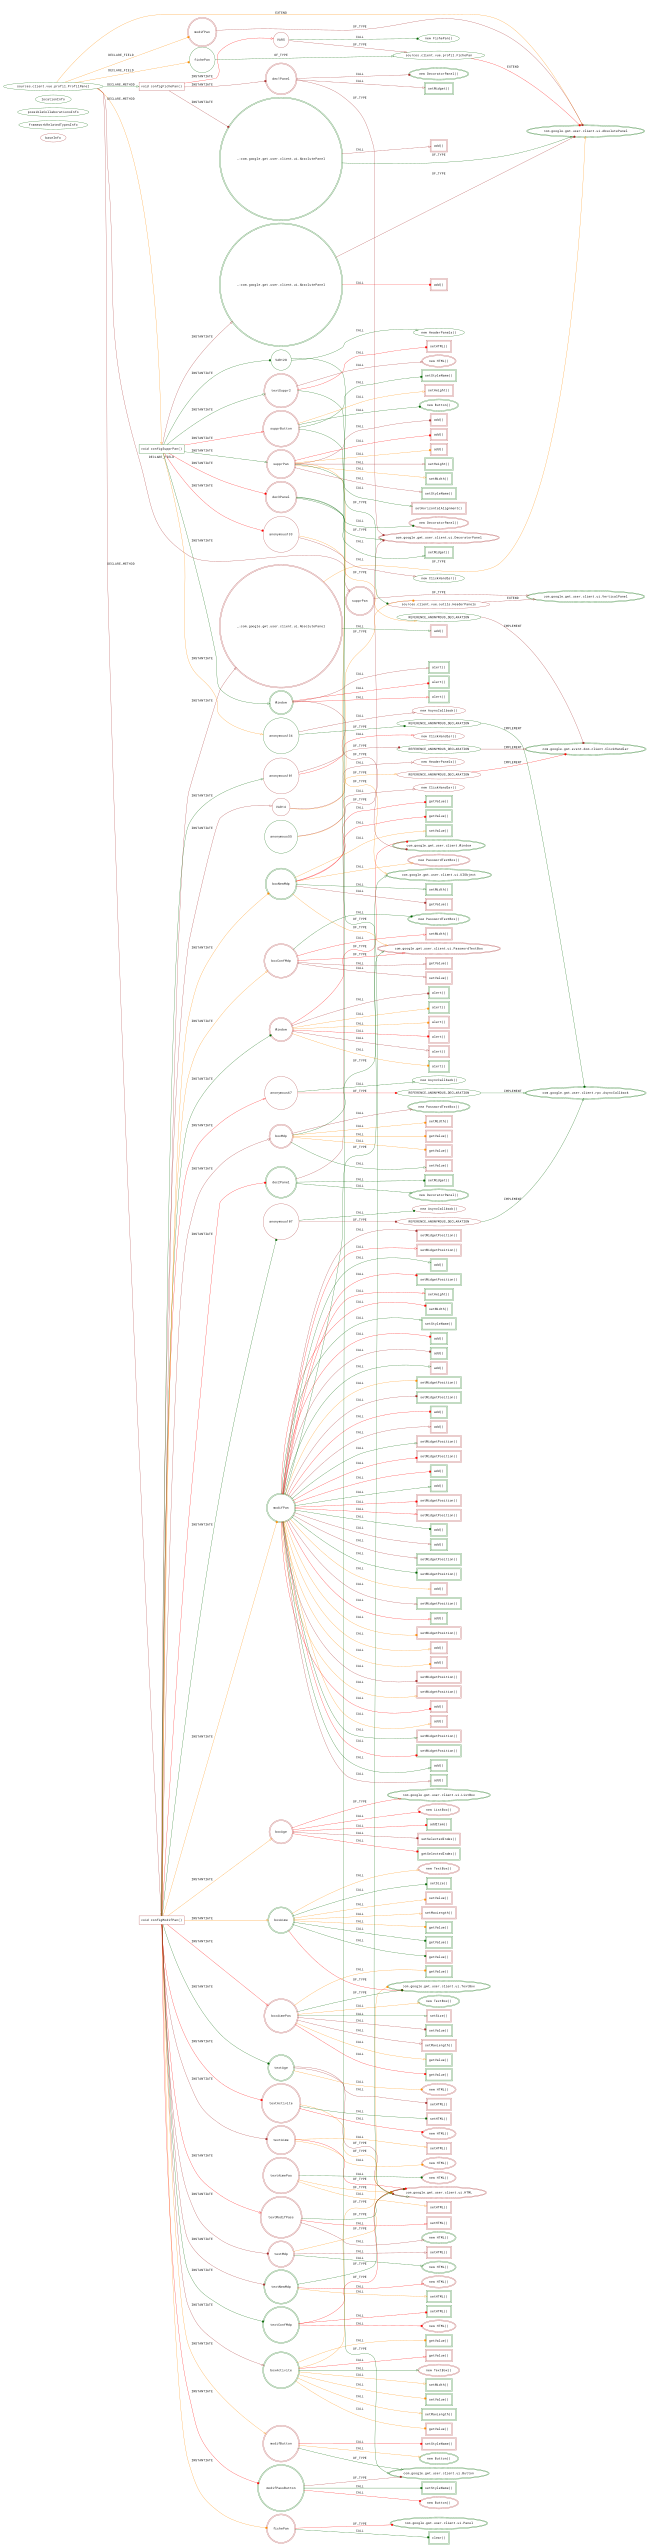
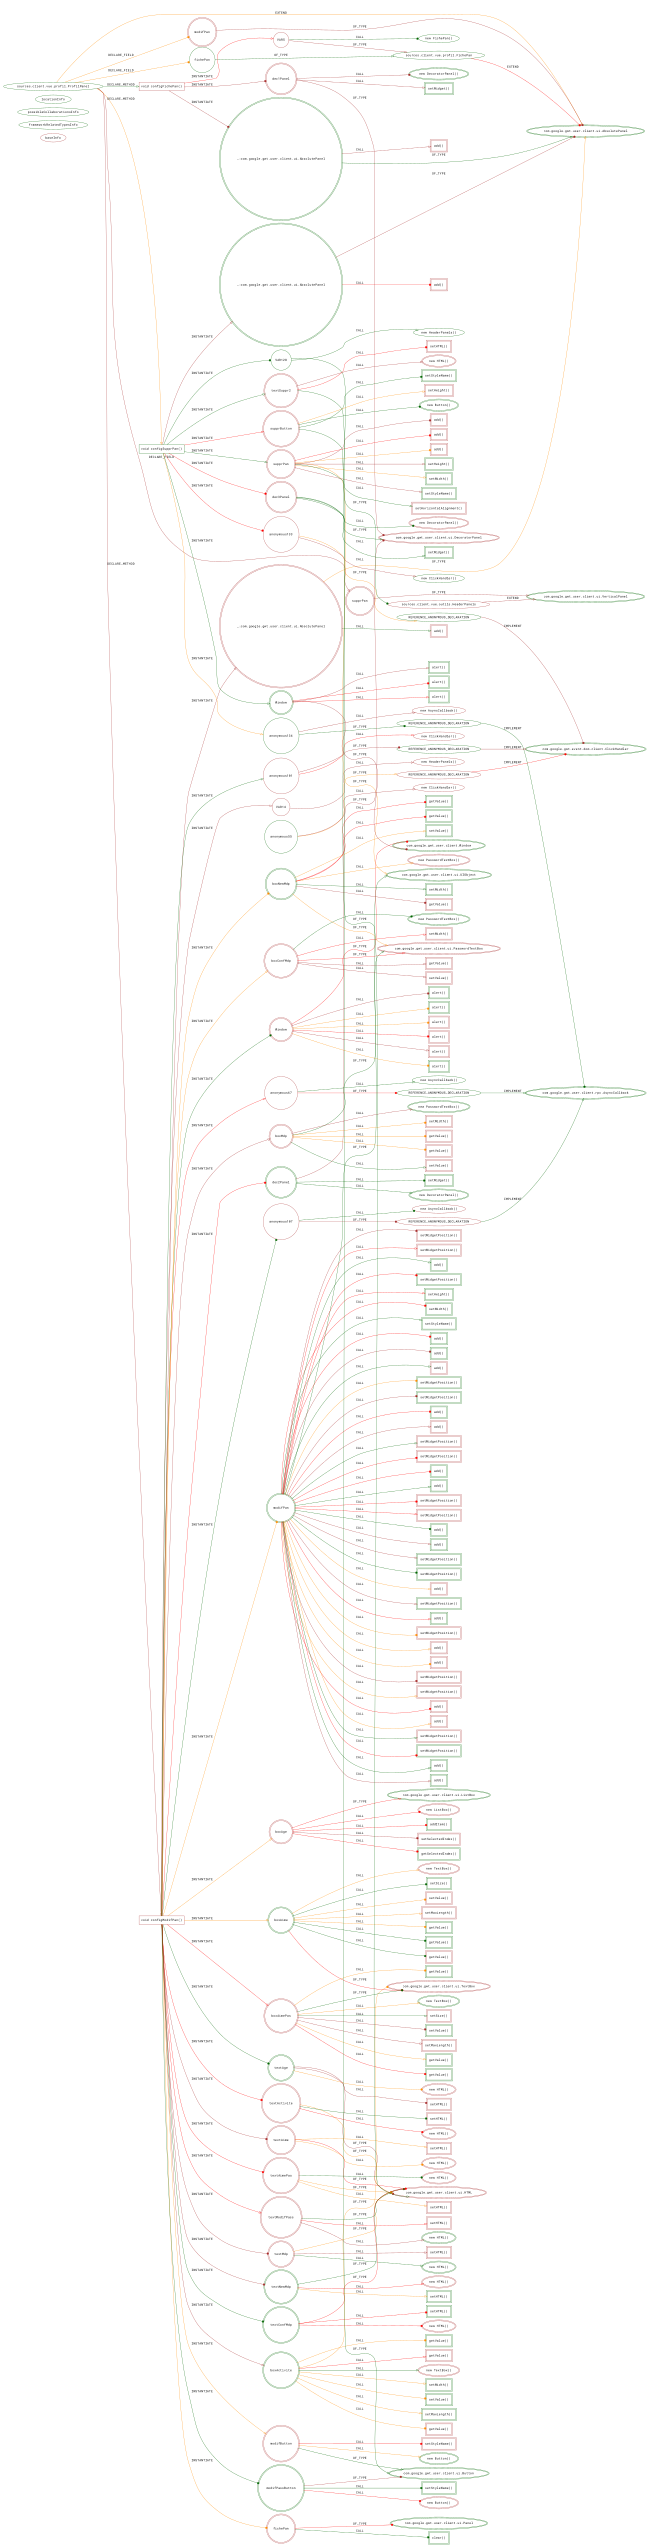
(346, 672) -> none
(439, 1986) -> (439, 1986)
none -> (175, 2070)
(175, 2293) -> (175, 2293)
